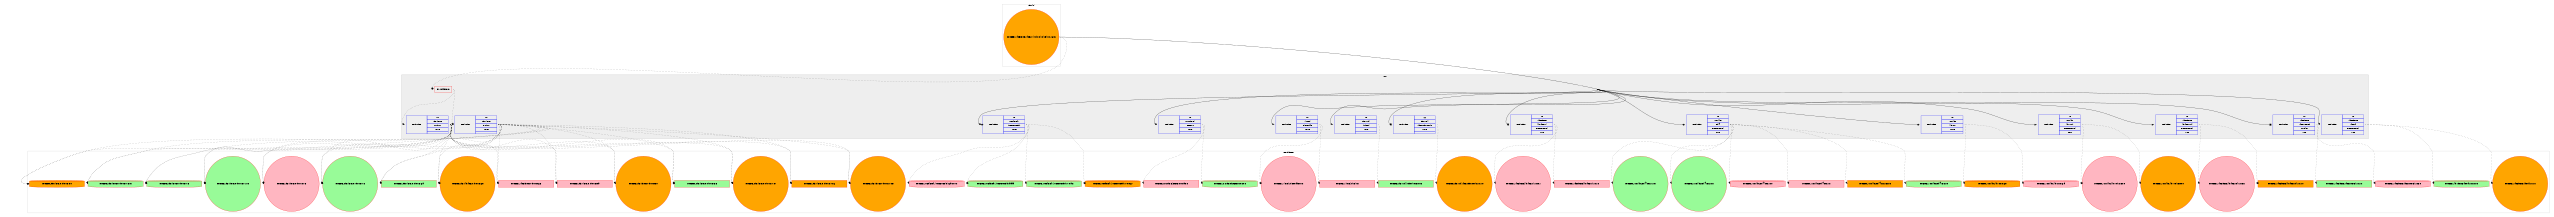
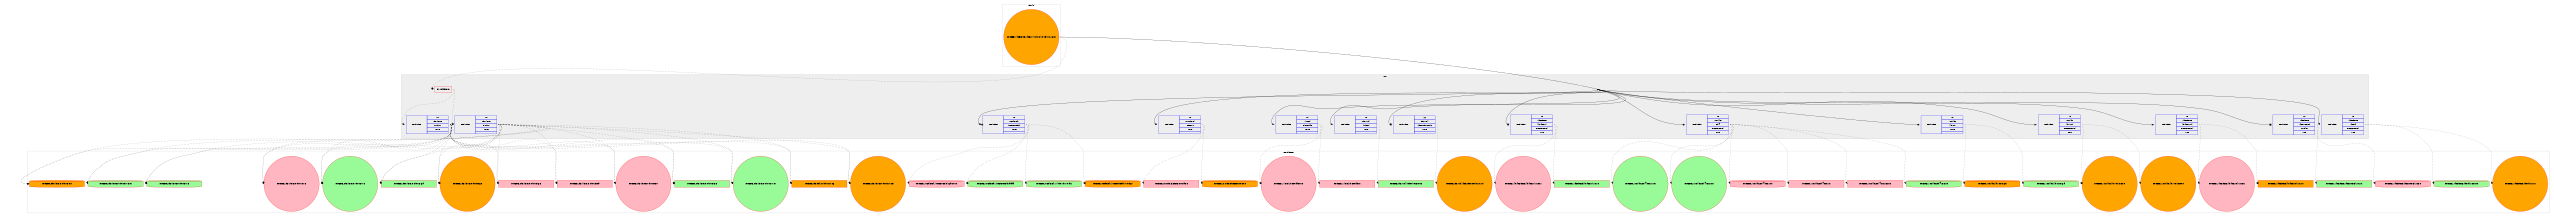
(233, 184) -> none
(467, 184) -> (467, 184)
(526, 184) -> (526, 184)
(643, 184) -> (643, 184)
(761, 184) -> (761, 184)
(819, 184) -> (819, 184)
(1054, 184) -> (1054, 184)
(1230, 184) -> (1230, 184)
(1347, 184) -> (1347, 184)
(1523, 184) -> (1523, 184)
(1582, 184) -> (1582, 184)
(1875, 184) -> (1875, 184)
(2051, 184) -> (2051, 184)
(2110, 184) -> (2110, 184)
(2462, 184) -> (2462, 184)
